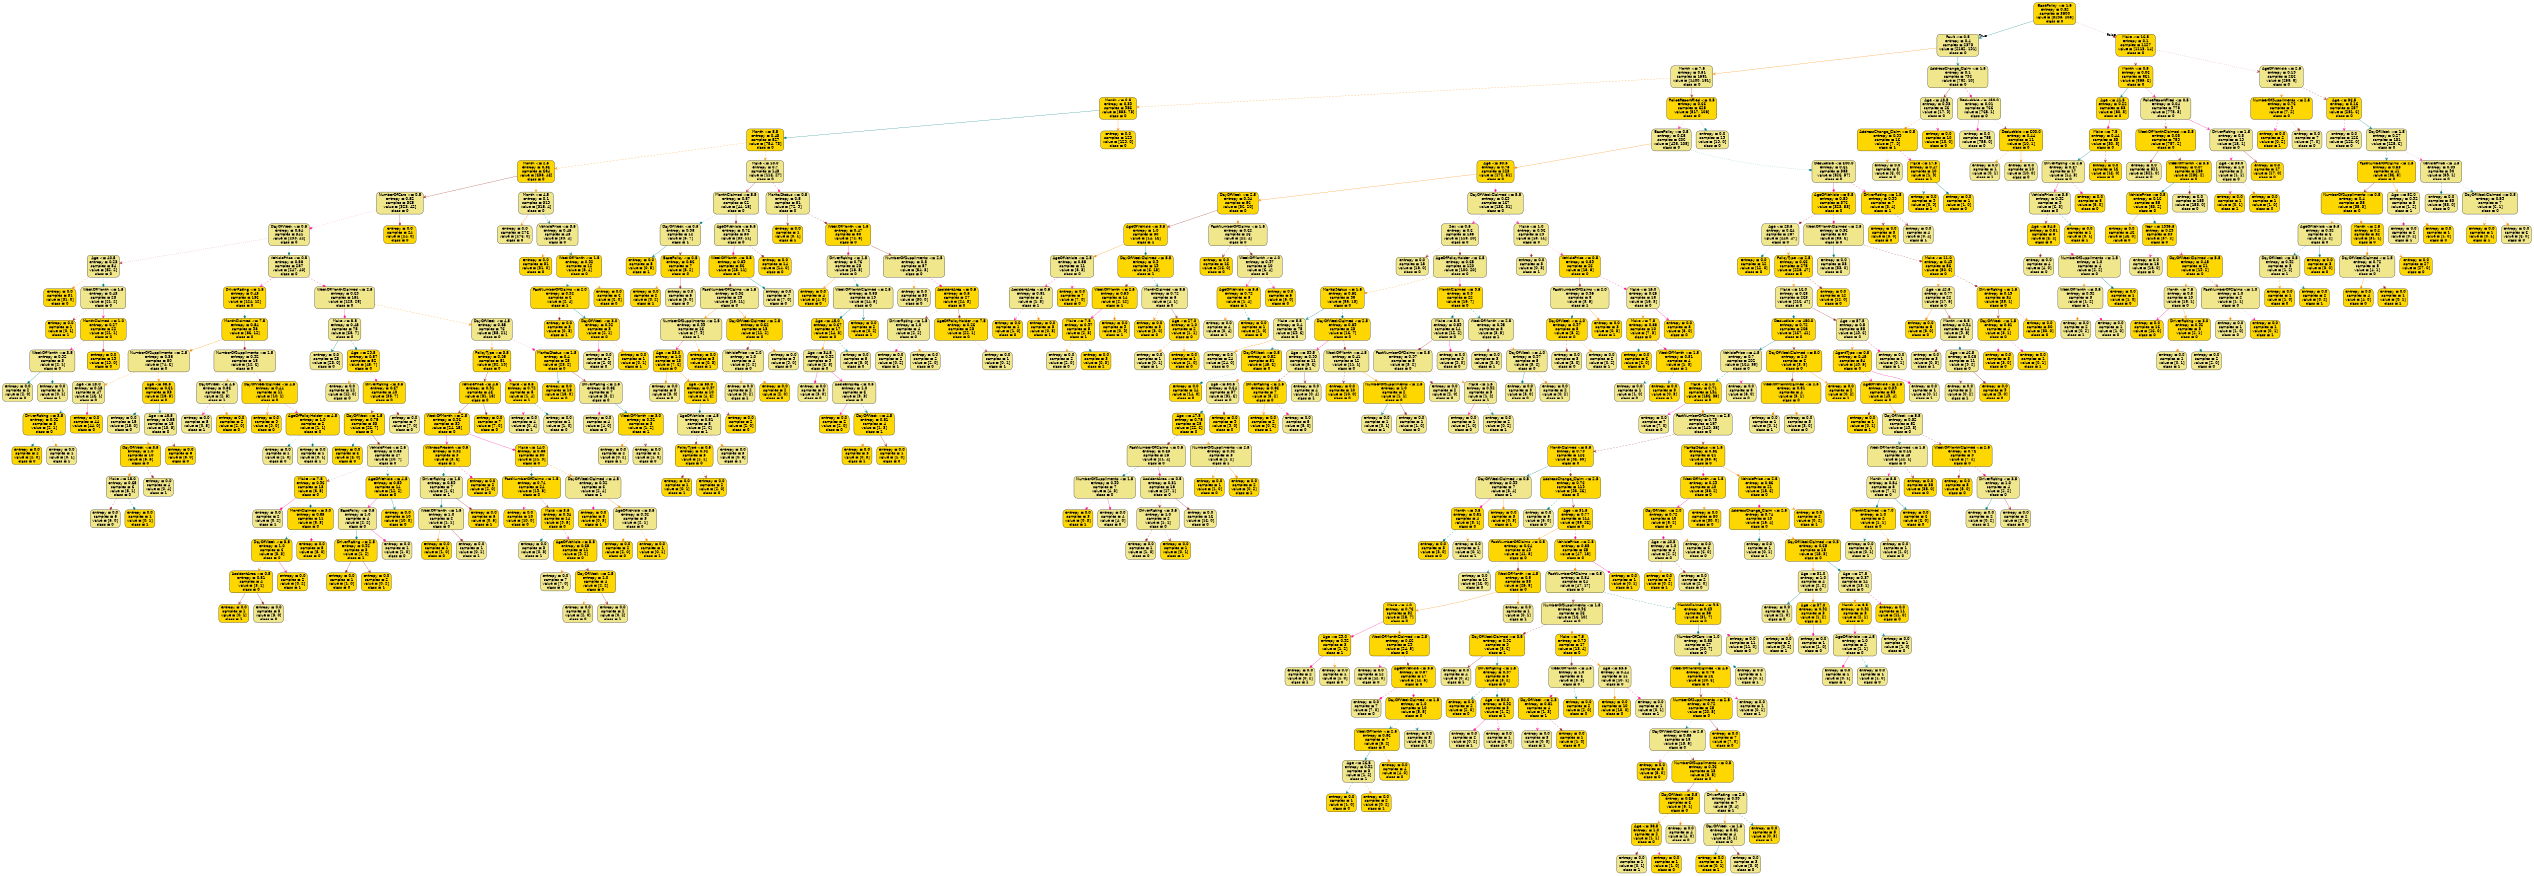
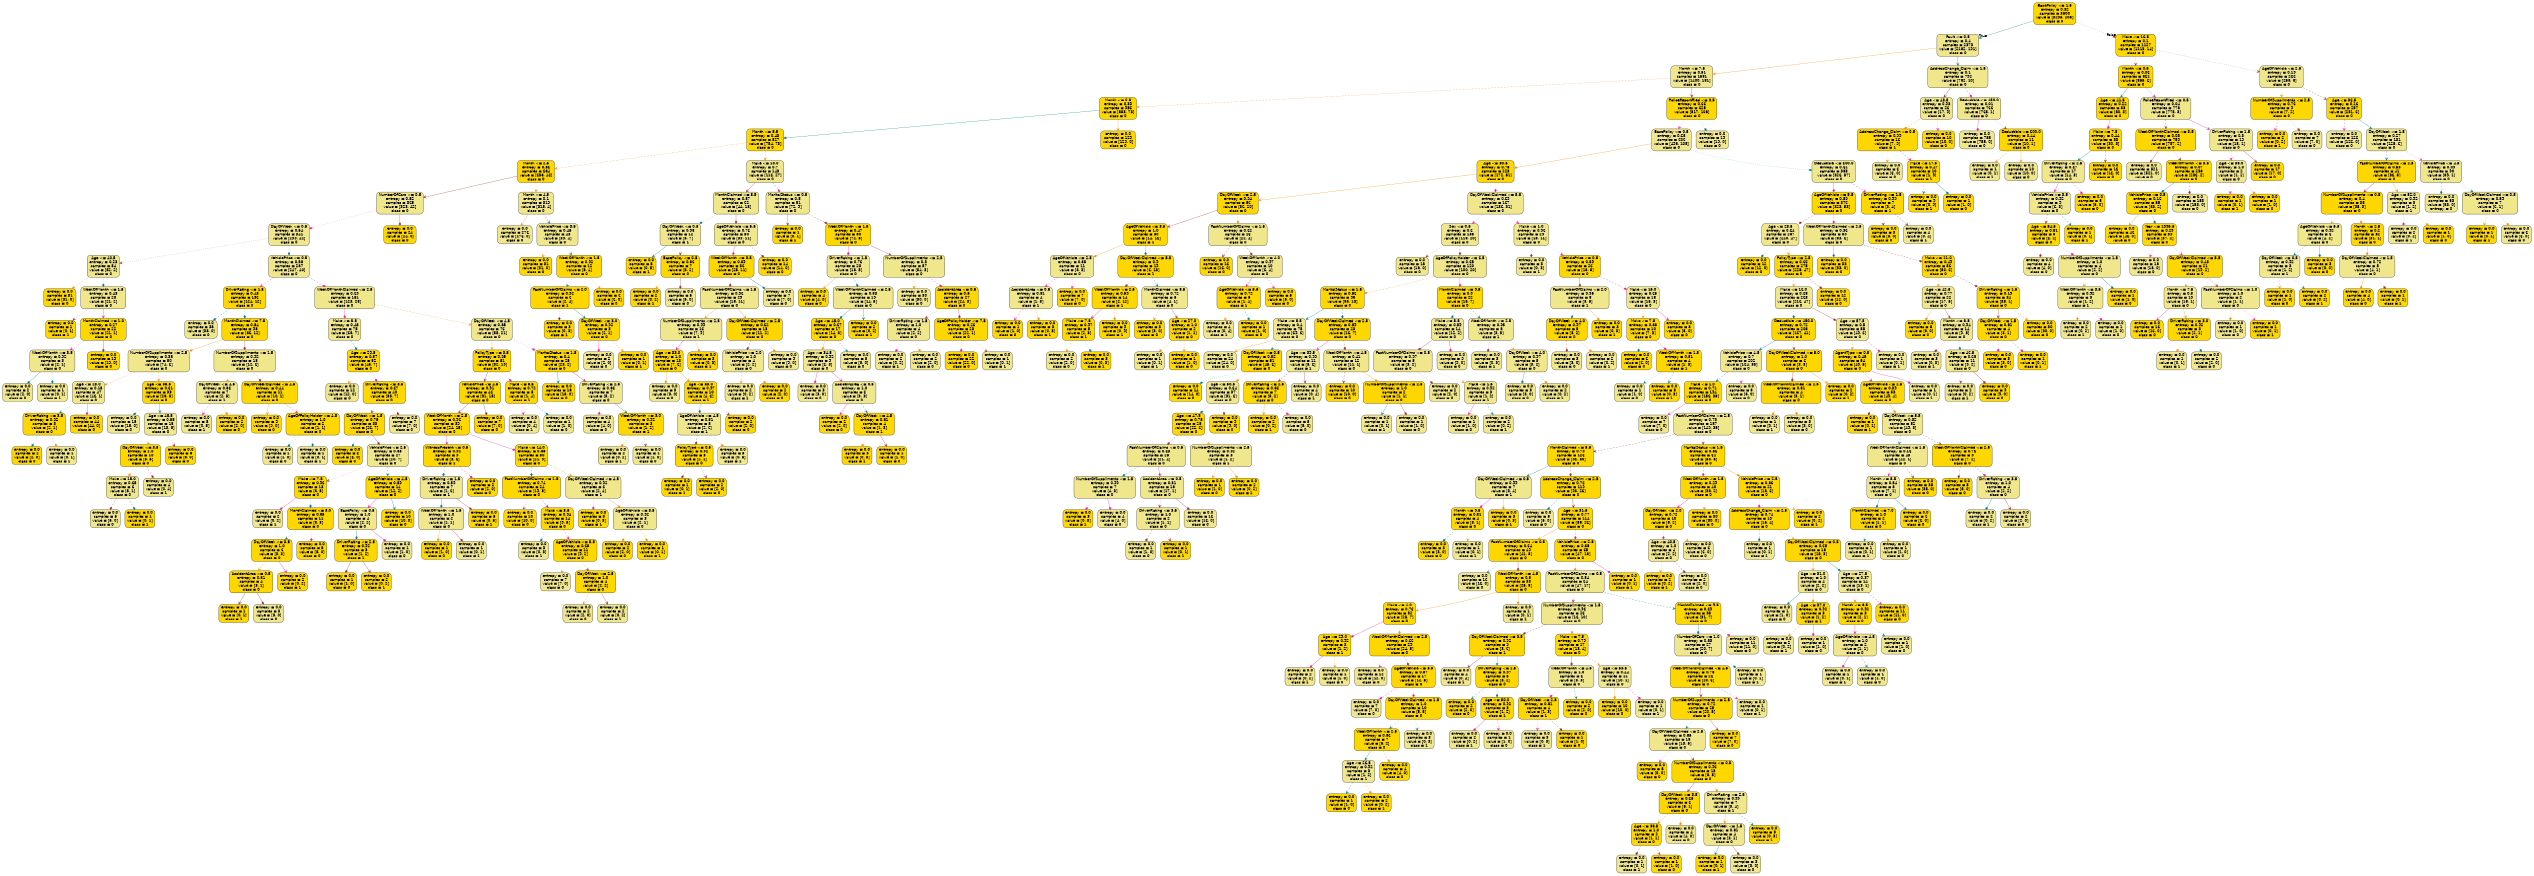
(2144, 172) -> (2144, 172)
(2441, 203) -> (2441, 203)
(1834, 266) -> (1834, 266)
(2416, 266) -> none
none -> (201, 329)
(326, 361) -> none
none -> (961, 361)
